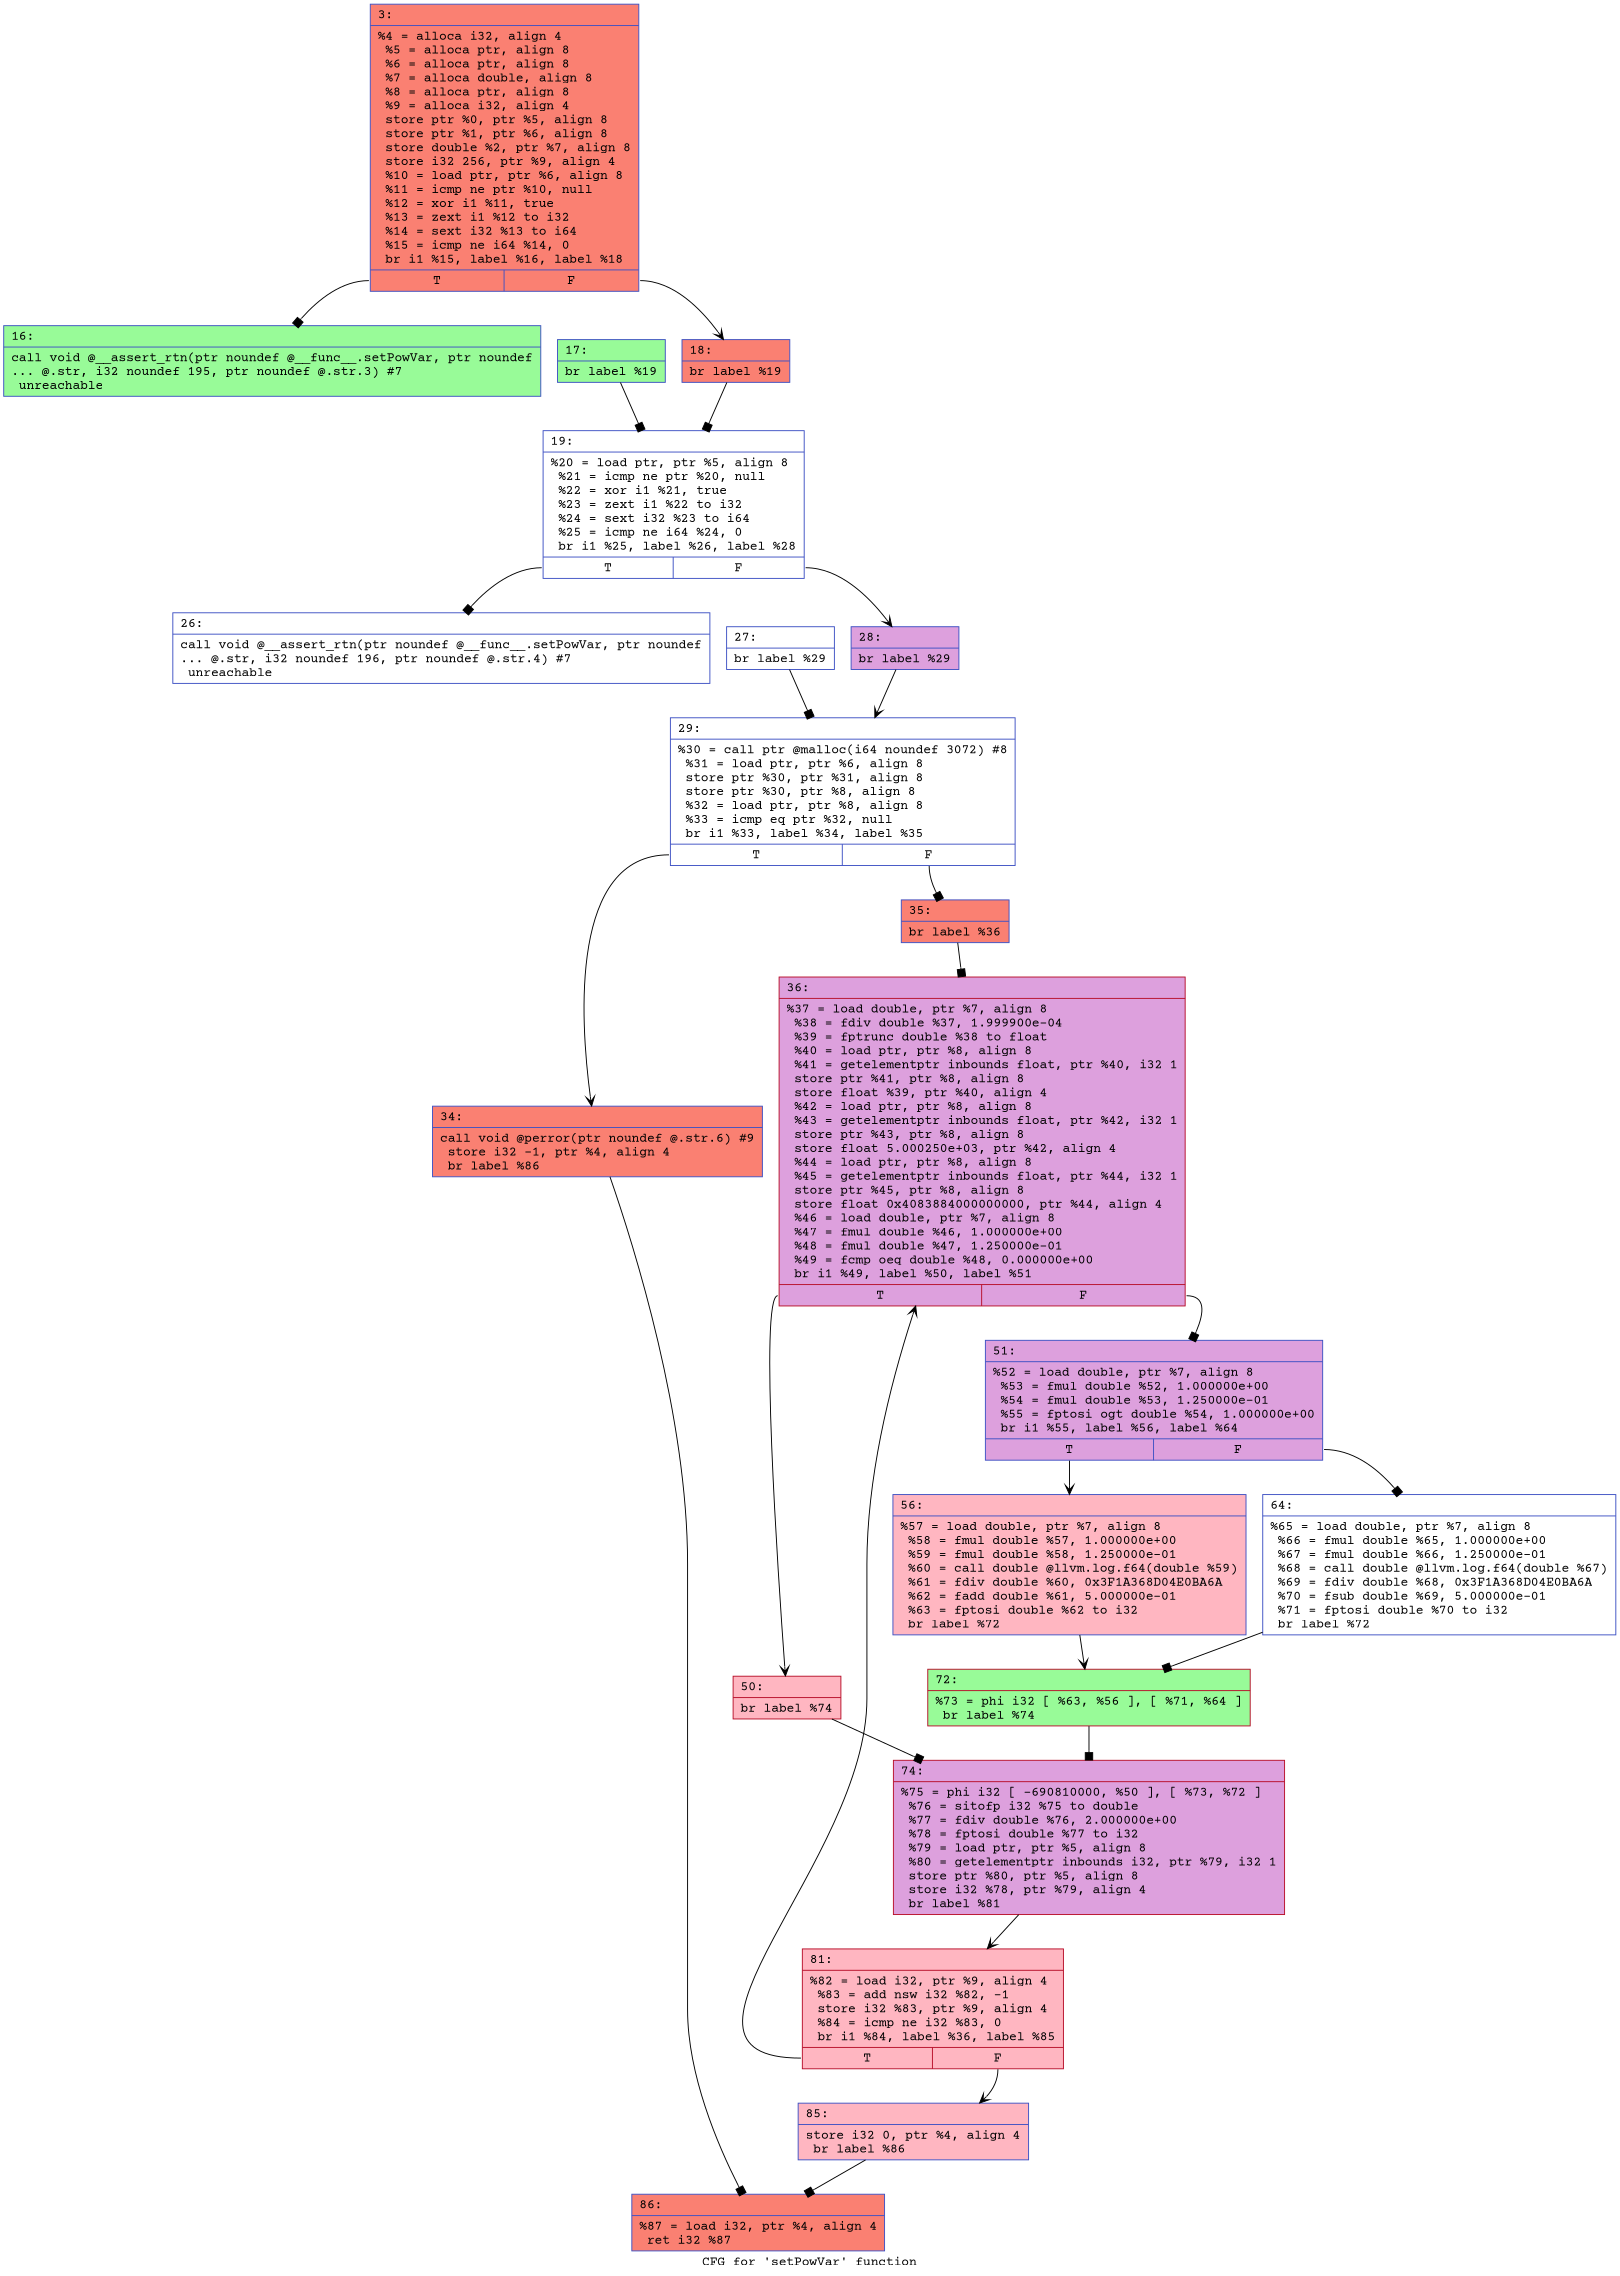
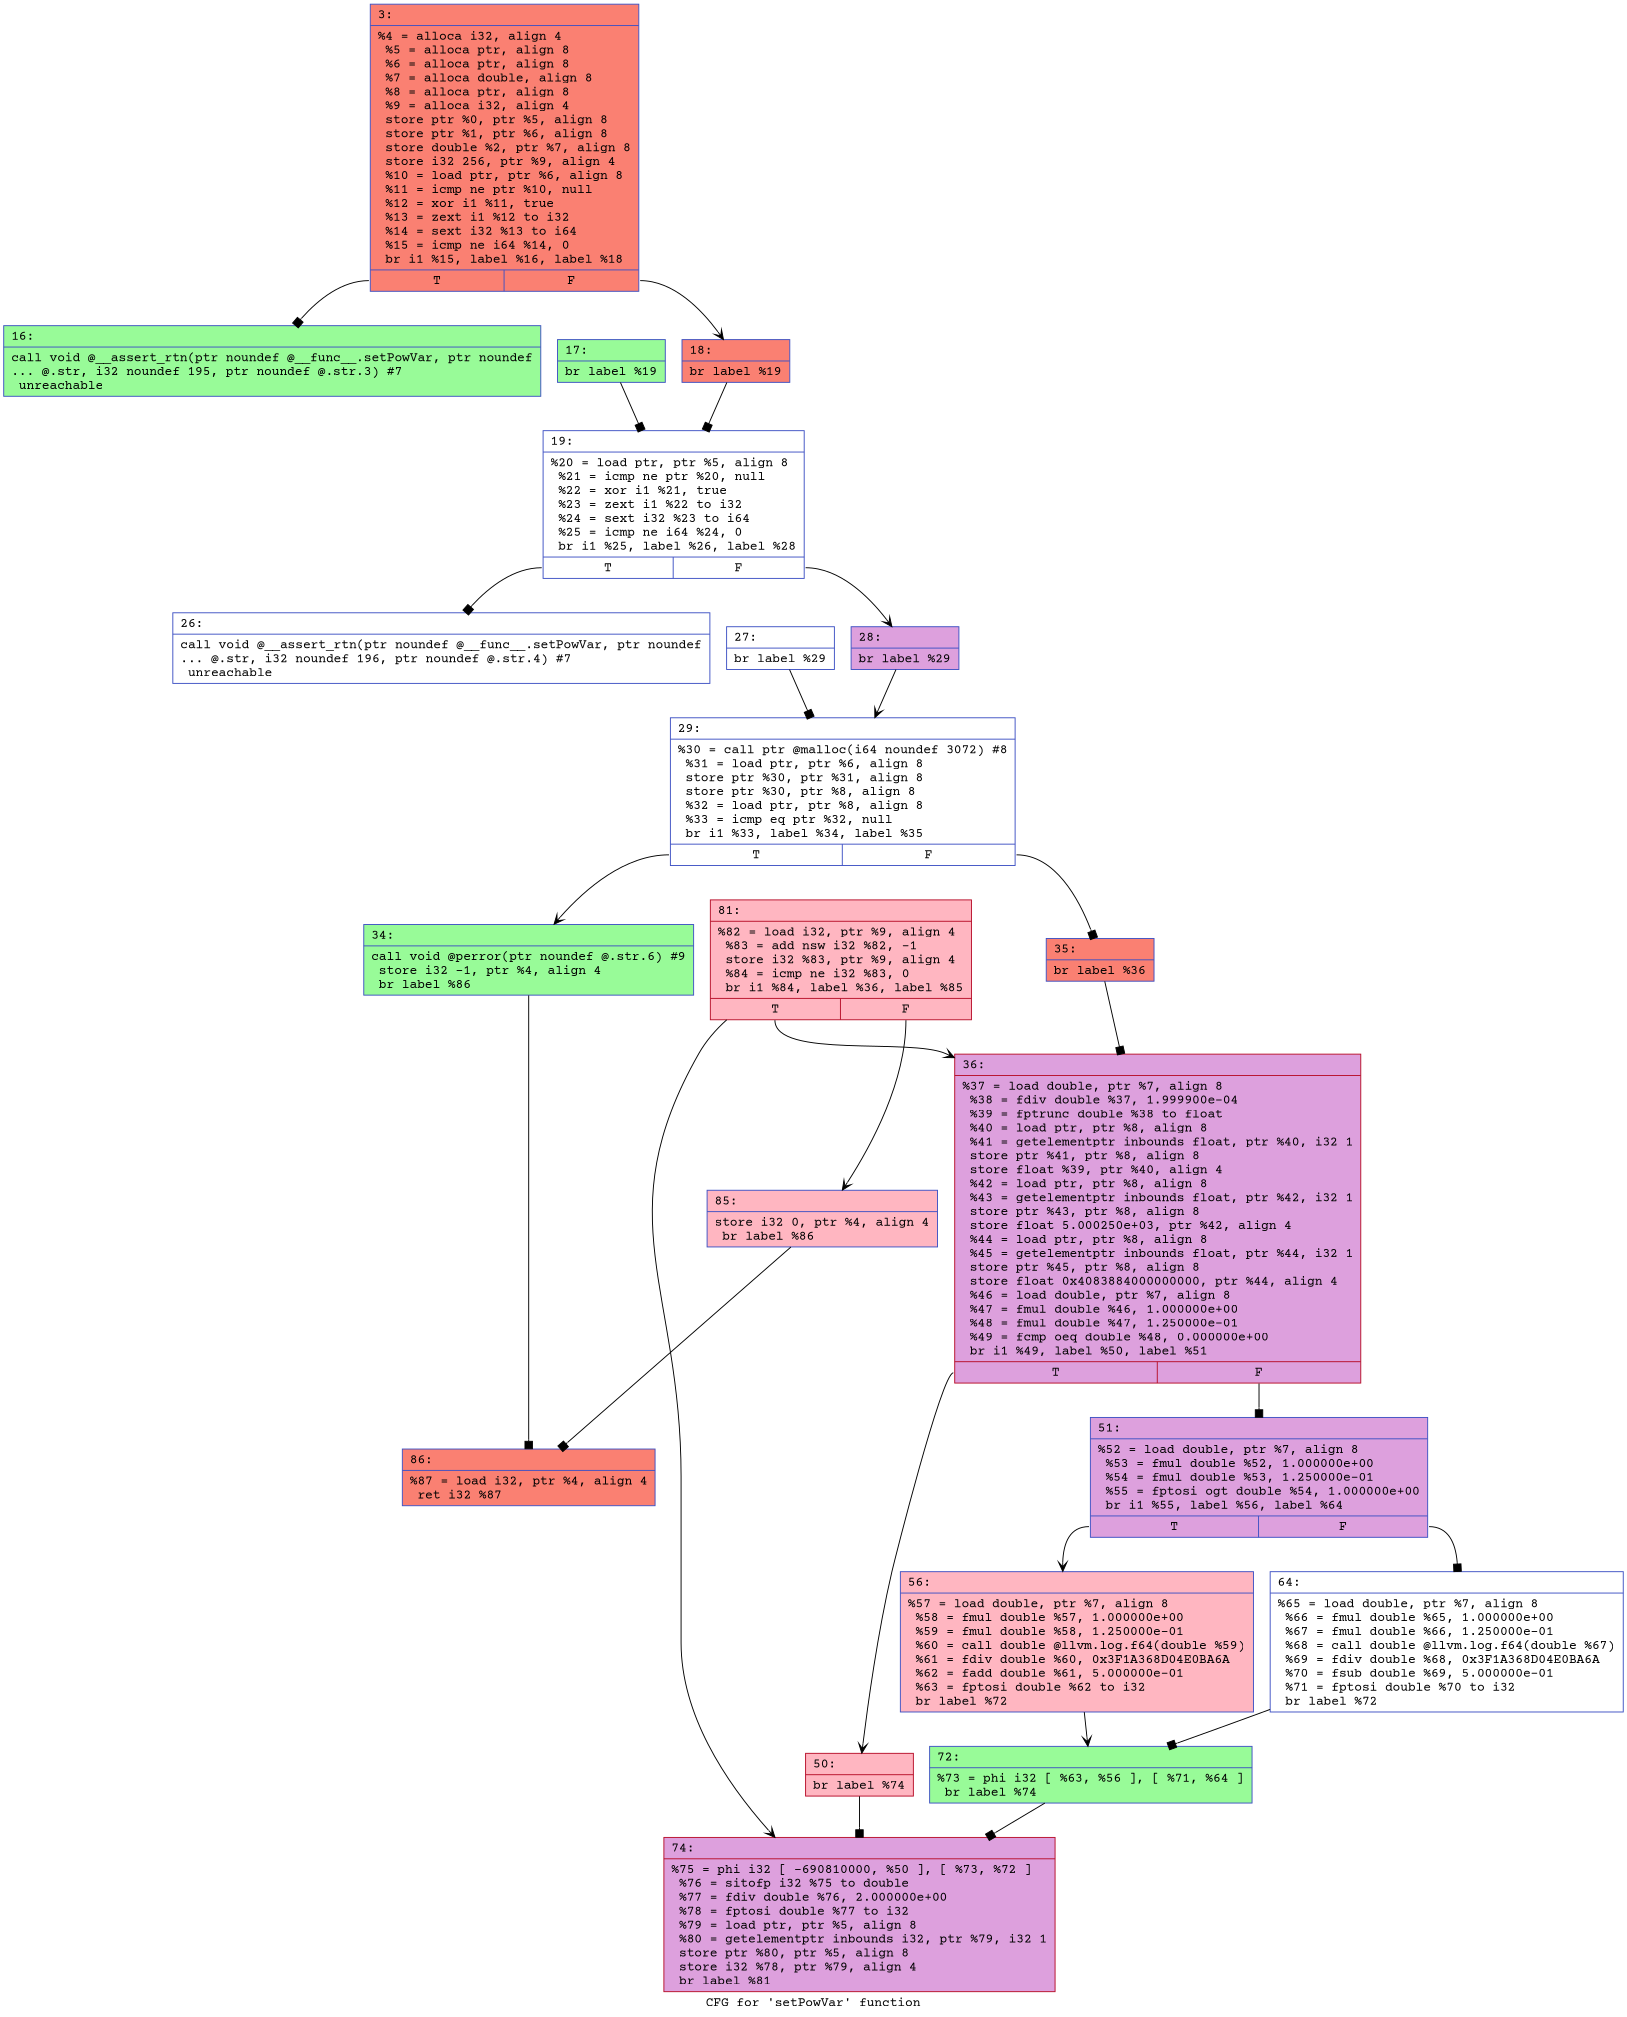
(597, 1141) -> (529, 960)
(1089, 1698) -> (1091, 1775)
(1006, 1928) -> (679, 1427)
